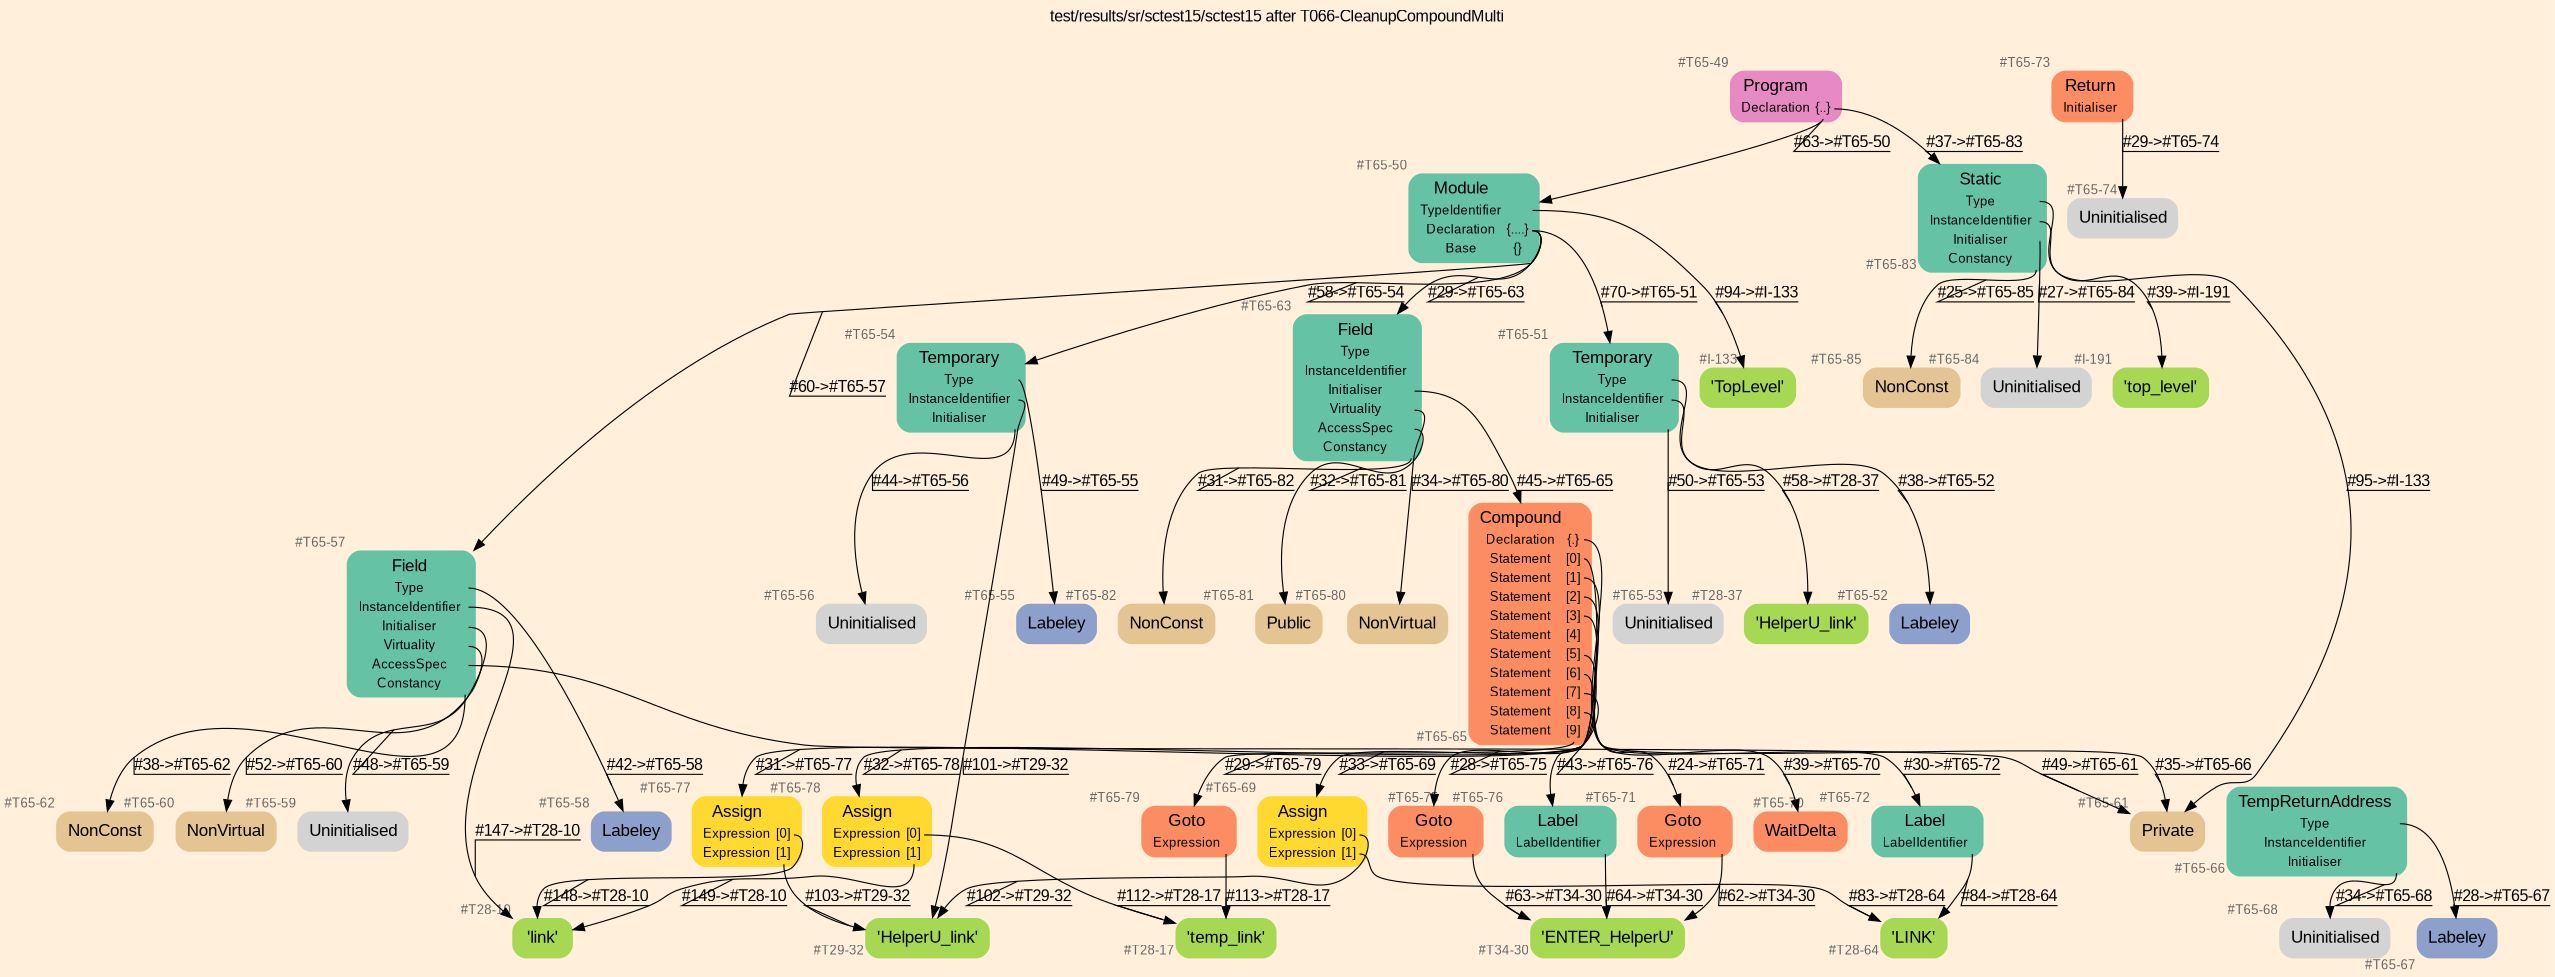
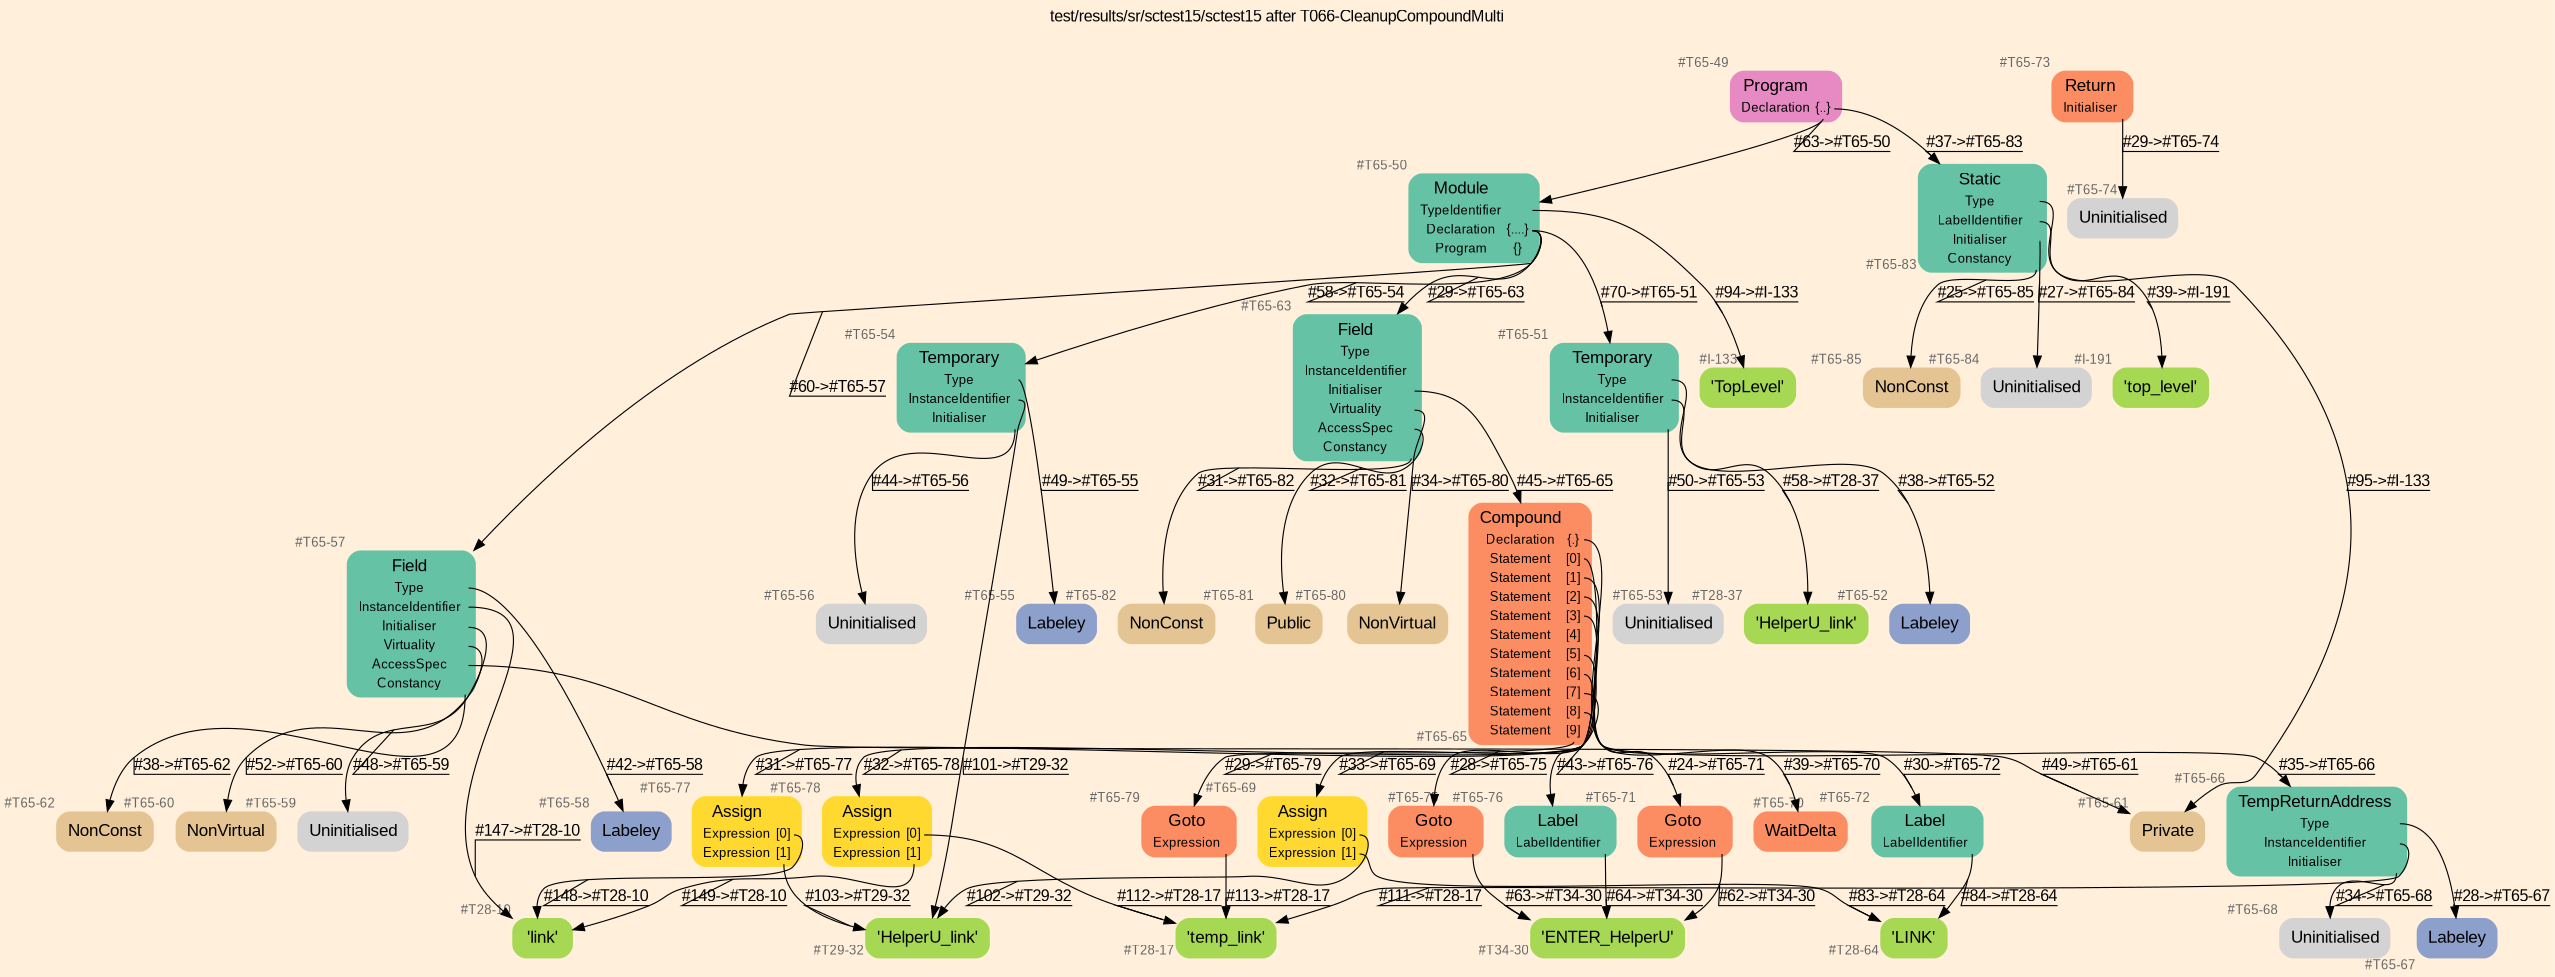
(1981, 221) -> (1980, 221)
(1461, 249) -> (1461, 249)
(1789, 753) -> (2018, 754)
none -> (1861, 888)
